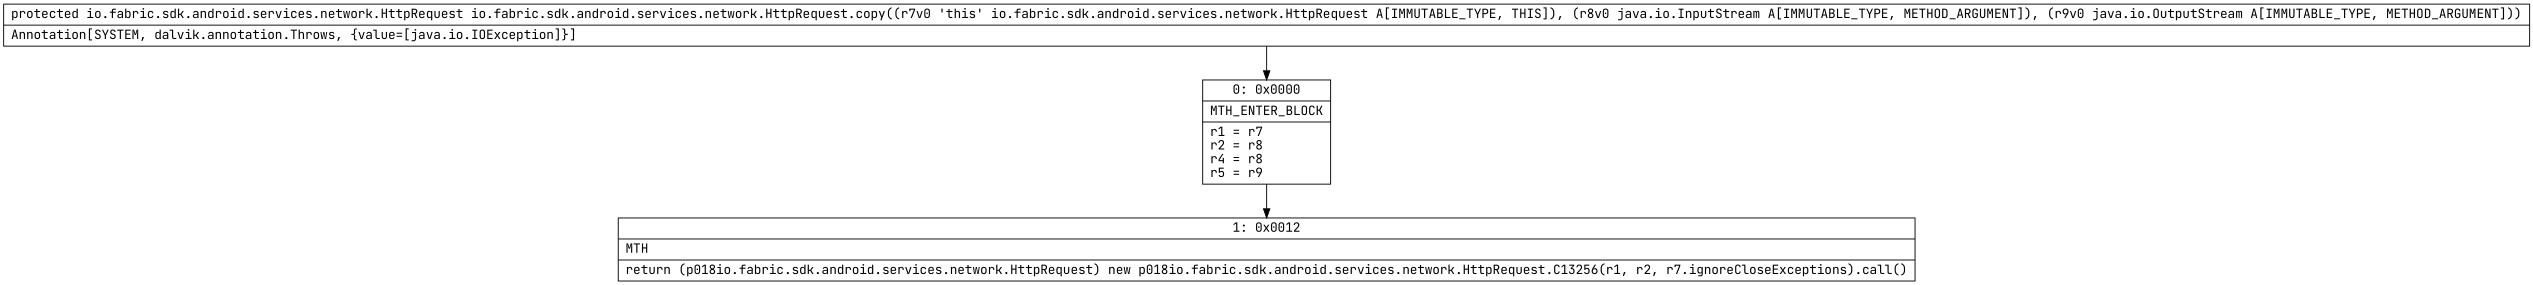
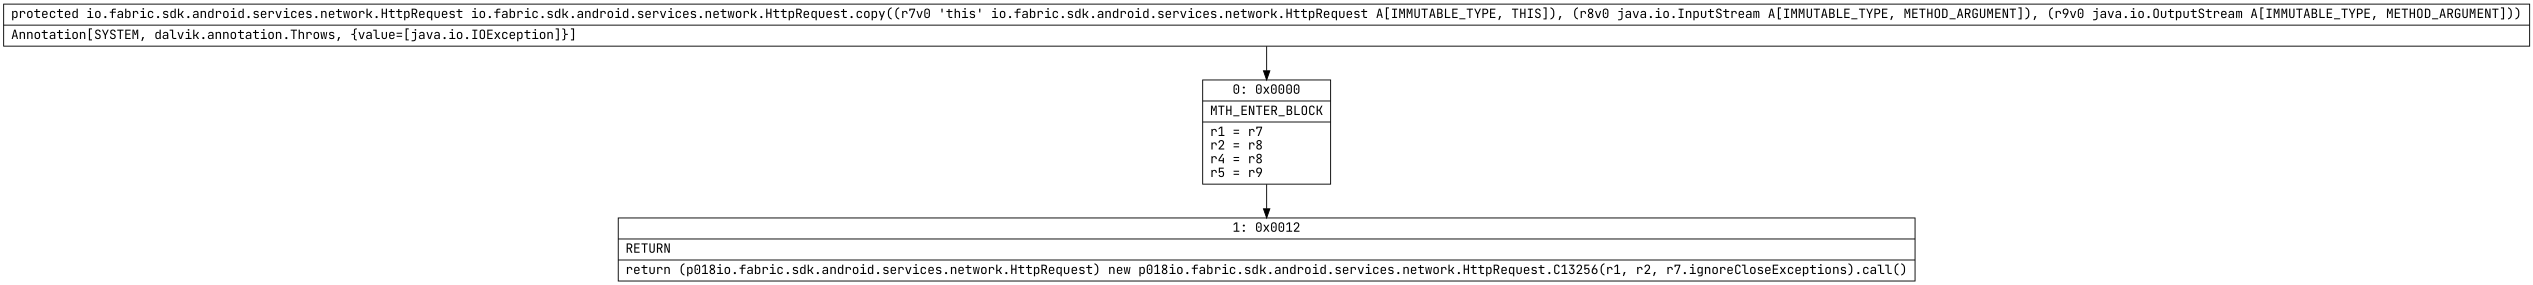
(637, 249) -> (648, 249)
